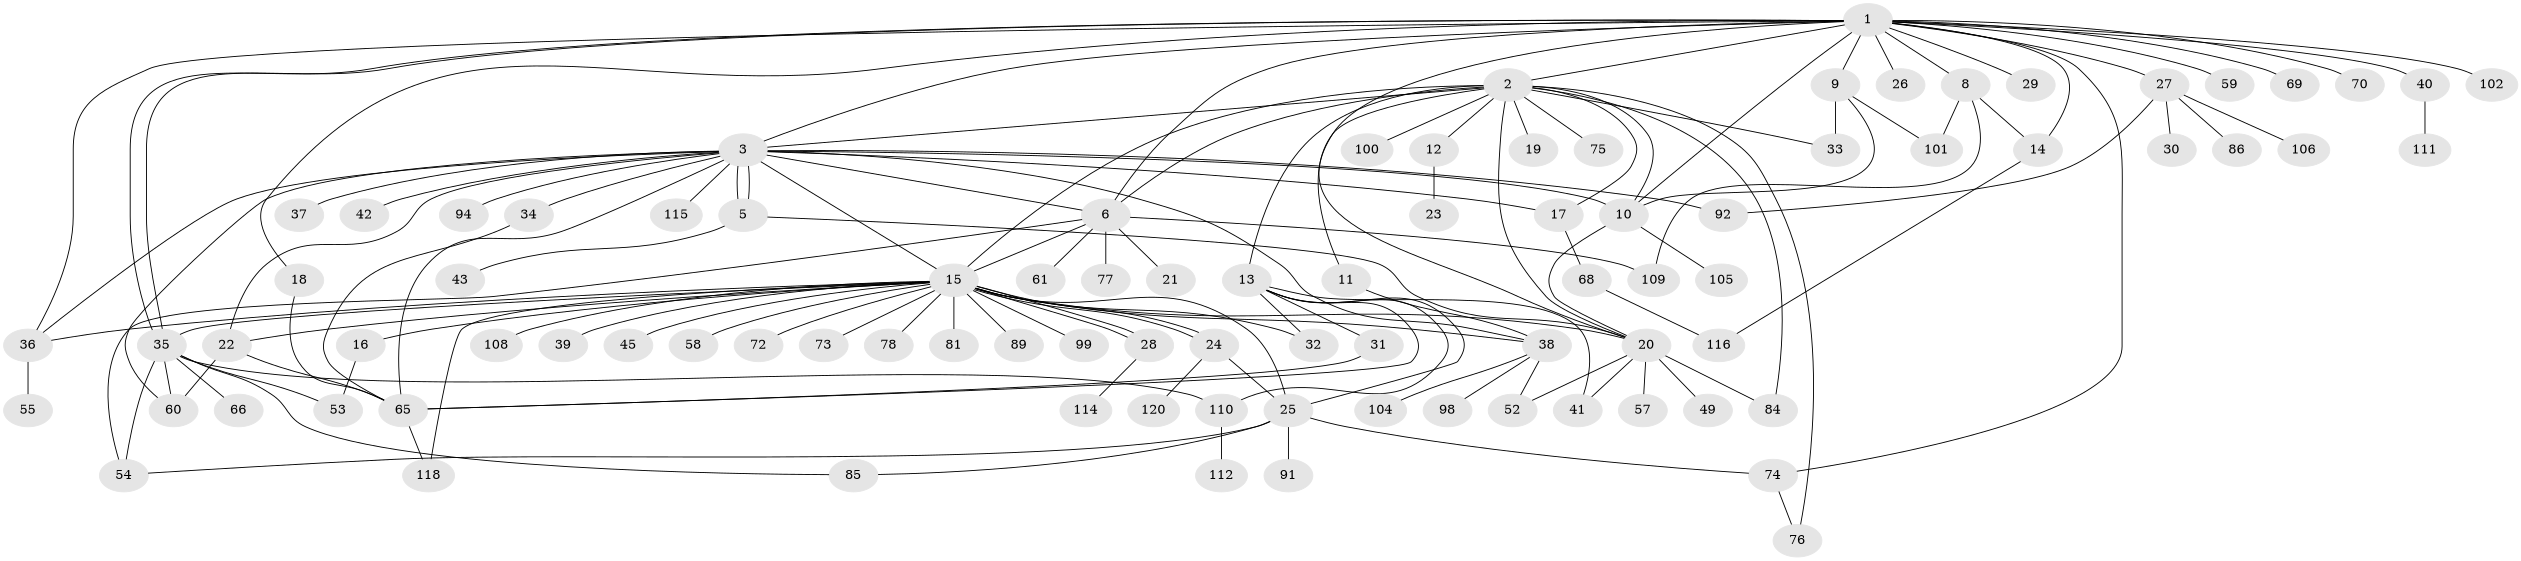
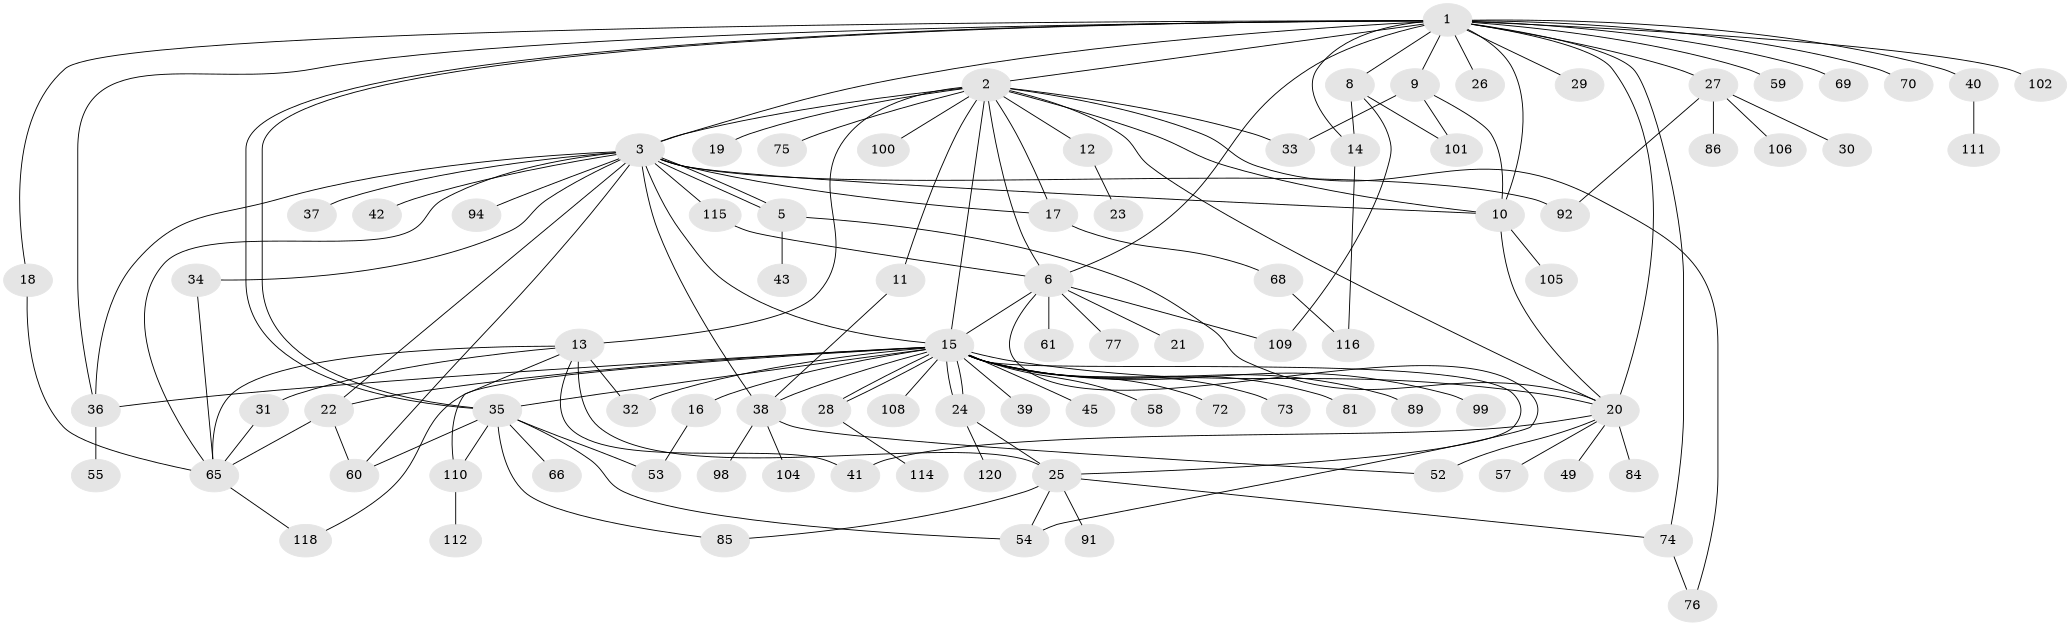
(1738, 176) -> none
(925, 183) -> (879, 254)
(889, 345) -> none
